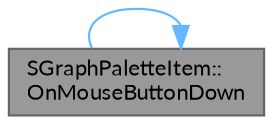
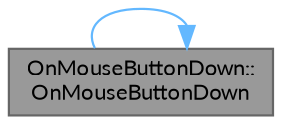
(136, 82) -> (141, 82)
